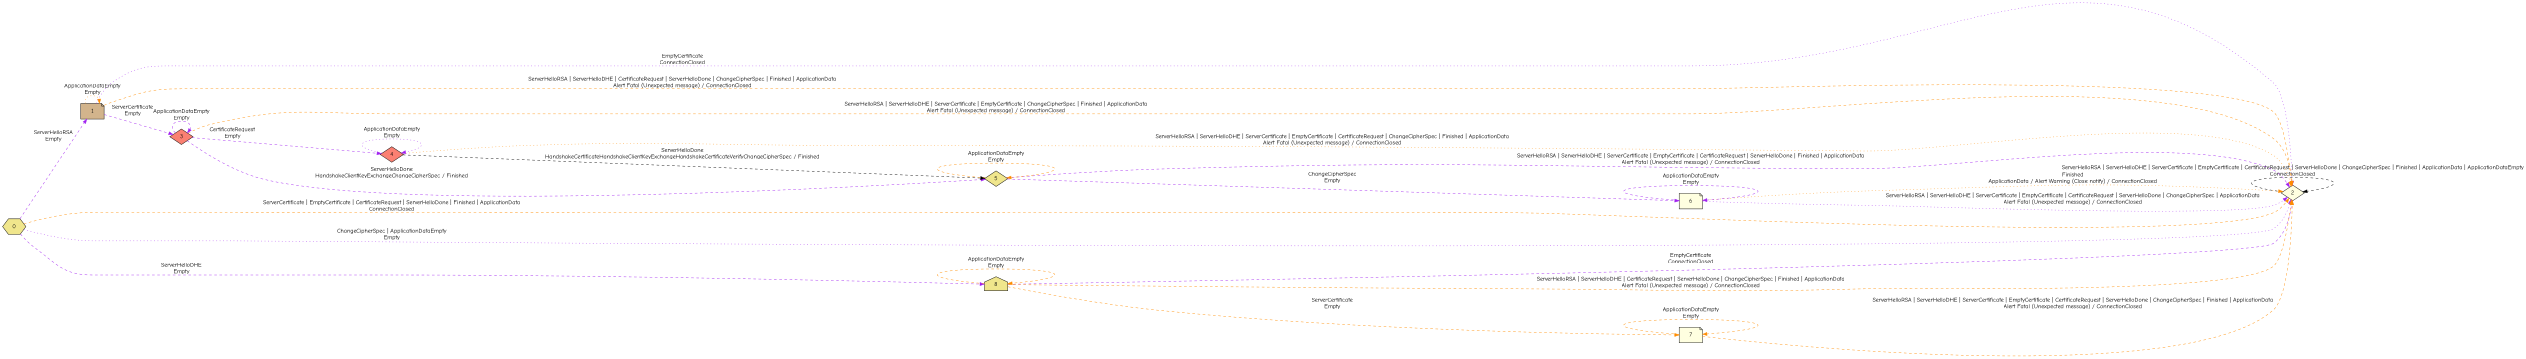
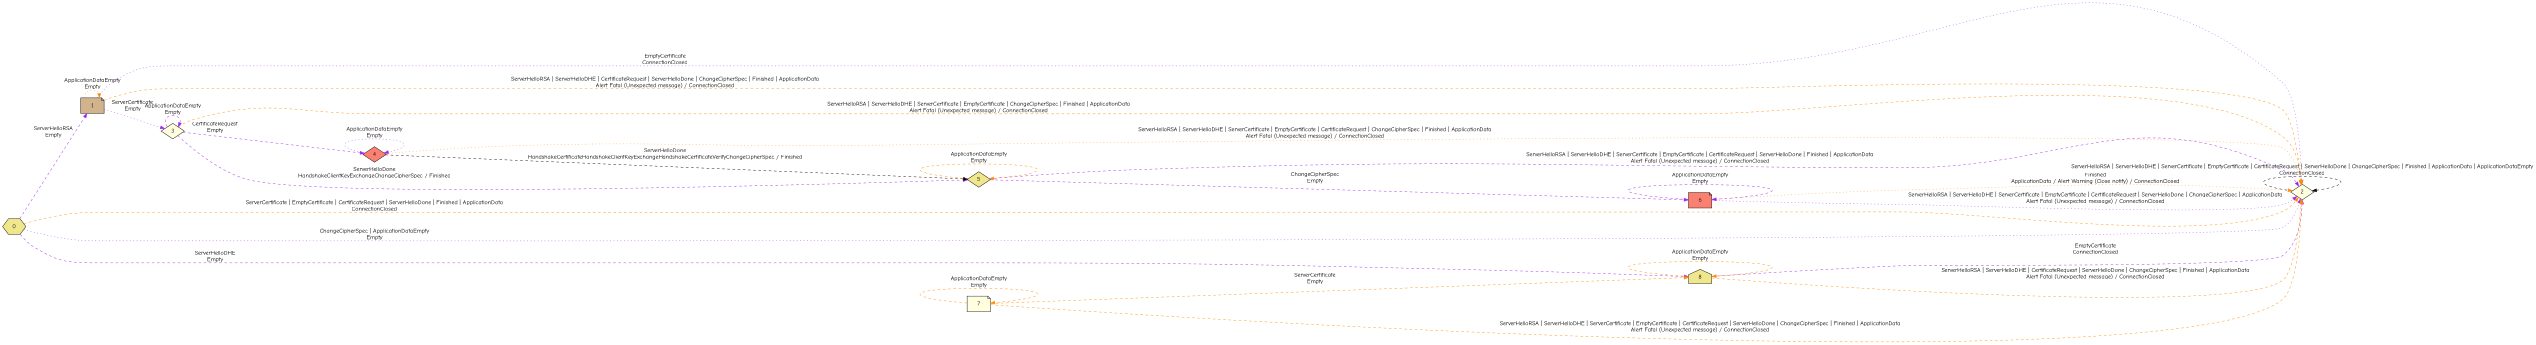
(137, 124) -> (132, 118)
(181, 137) -> (173, 131)
(1691, 201) -> (1700, 200)
(1340, 324) -> (1337, 291)
